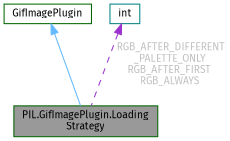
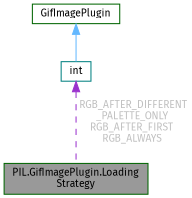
(68, 70) -> (76, 48)
